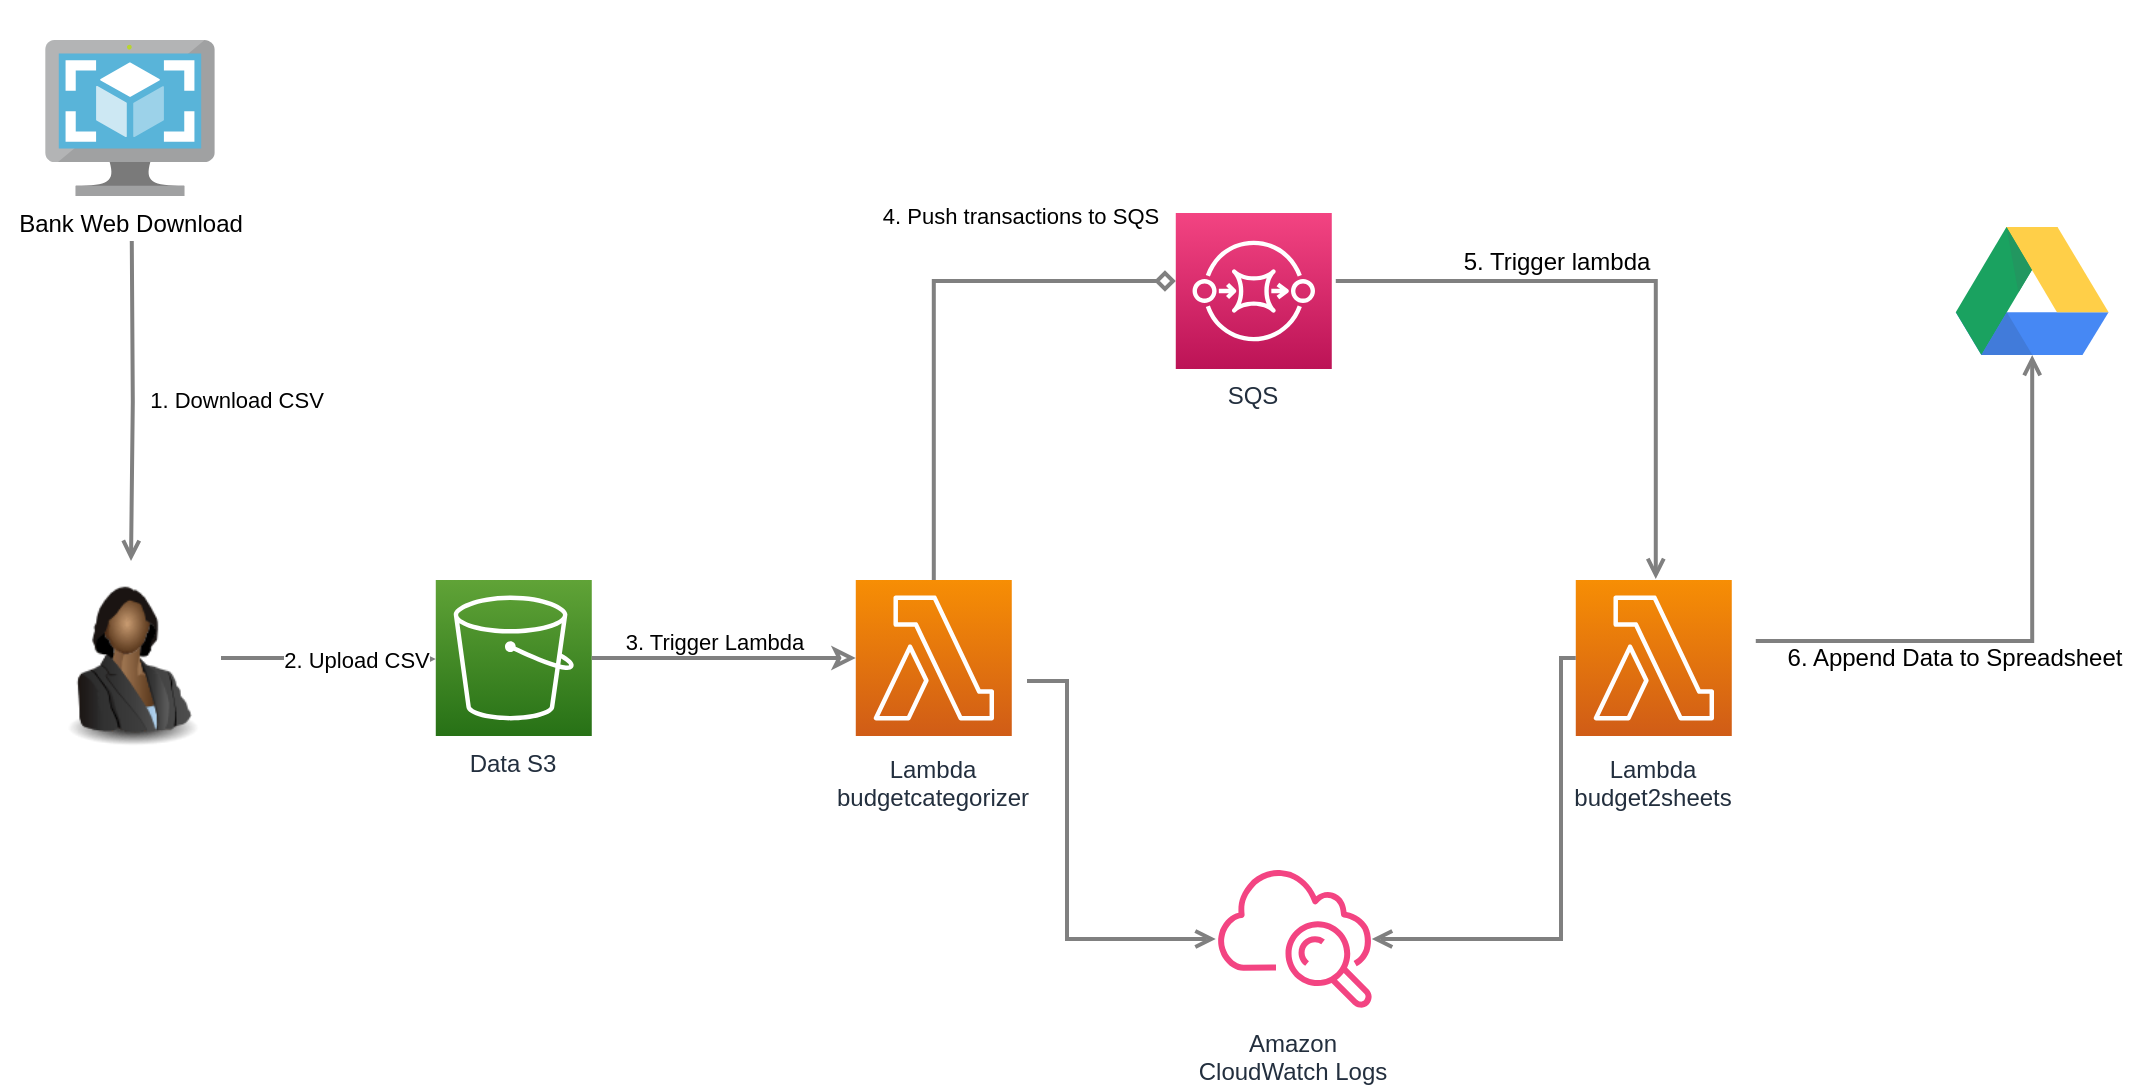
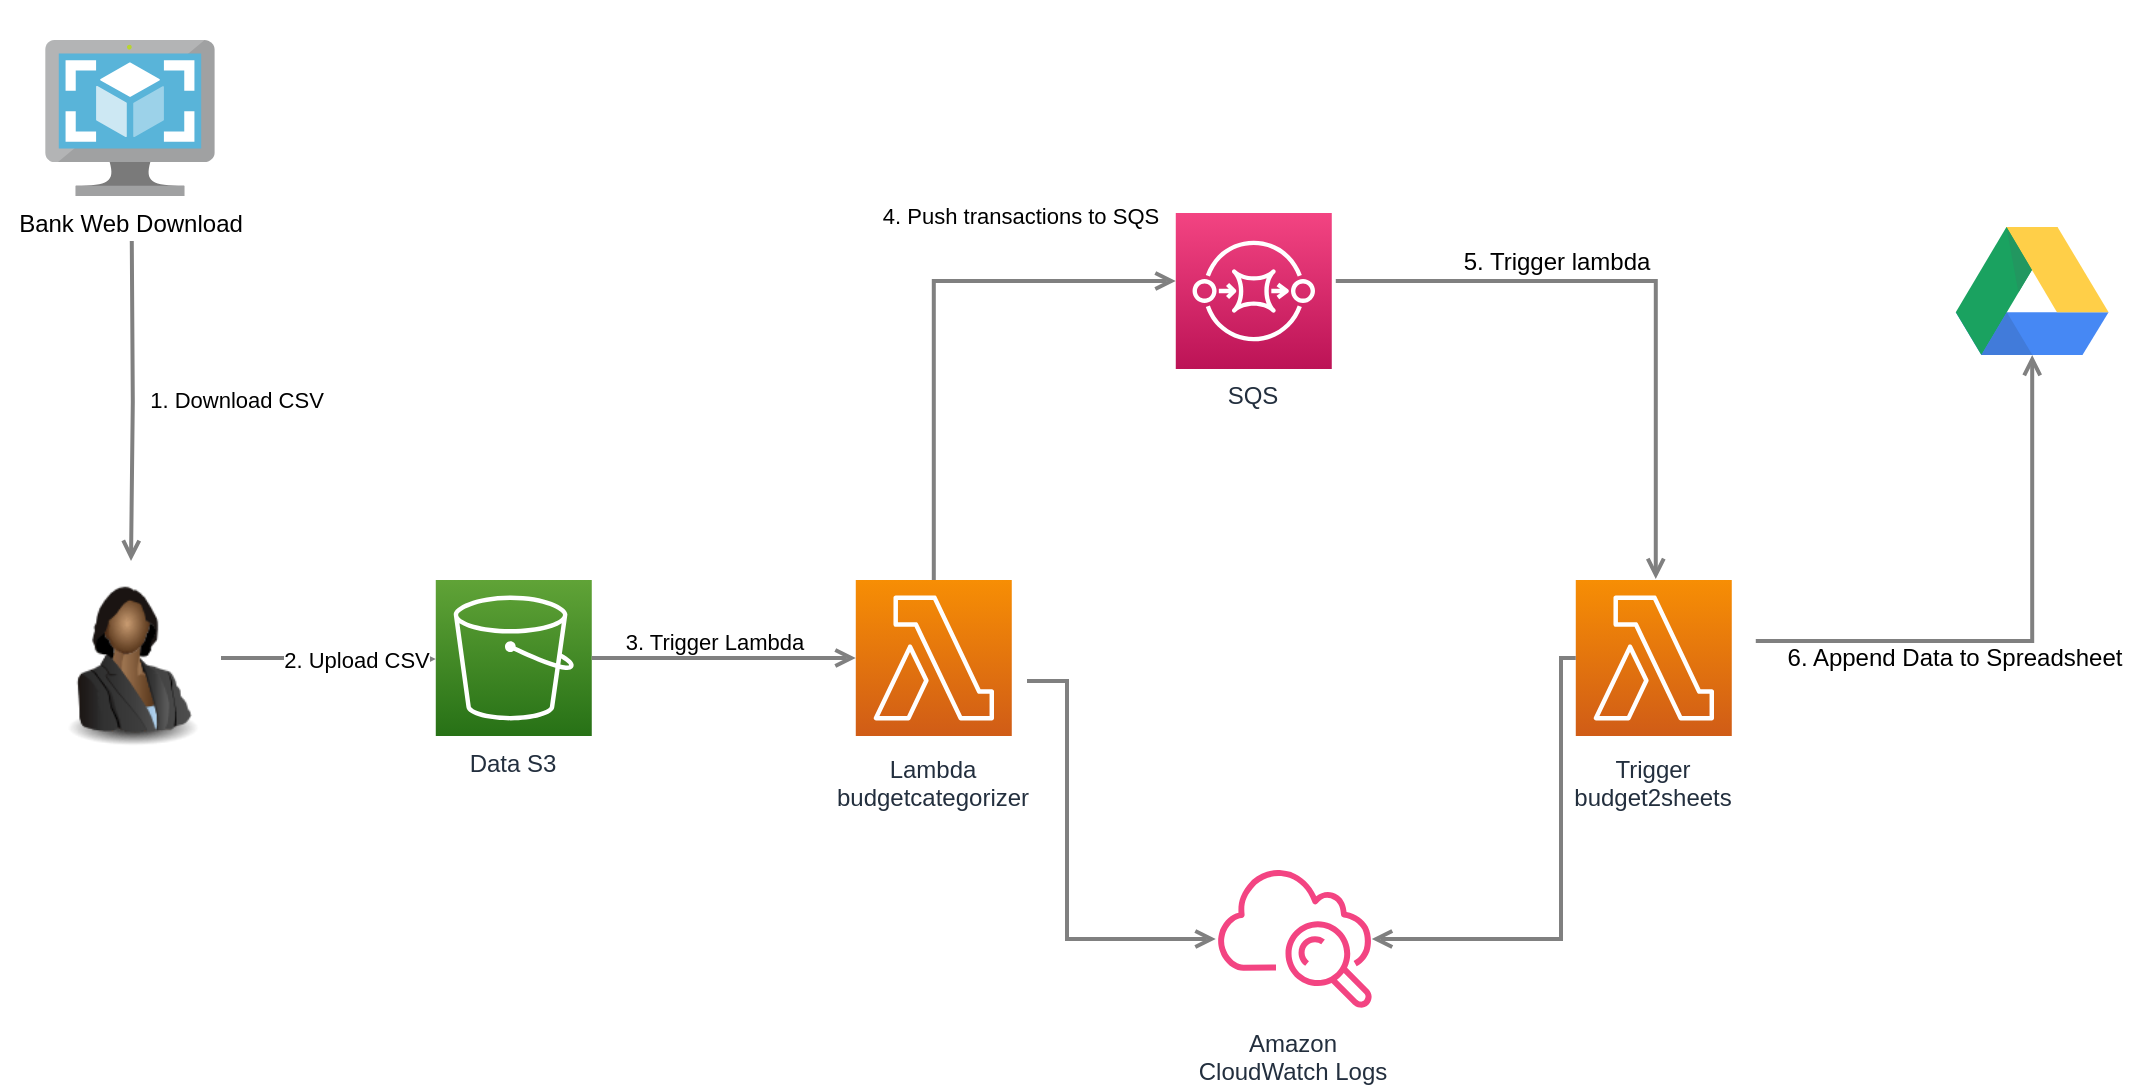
(1156, 281) -> (1161, 281)
(836, 658) -> (840, 658)
(1654, 786) -> (1654, 786)
